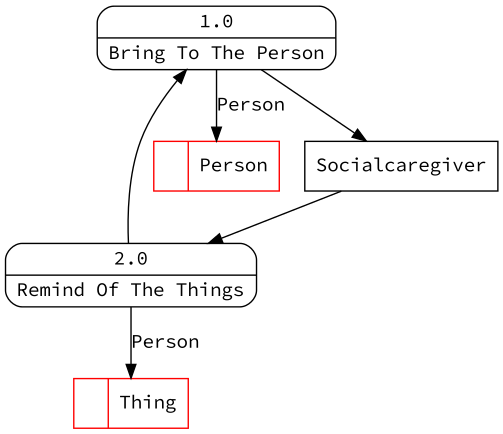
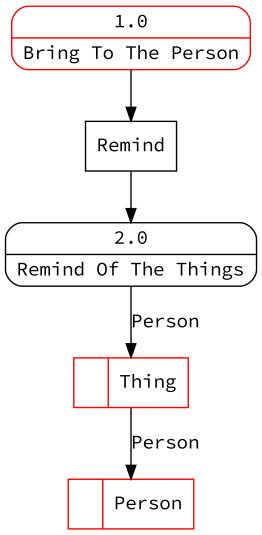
(217, 38) -> (131, 38)
(217, 98) -> (131, 437)
(136, 157) -> none
(401, 166) -> (131, 146)
